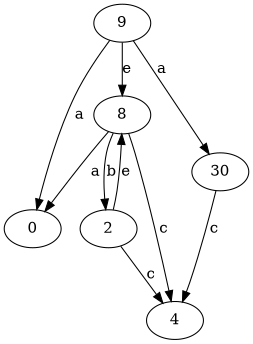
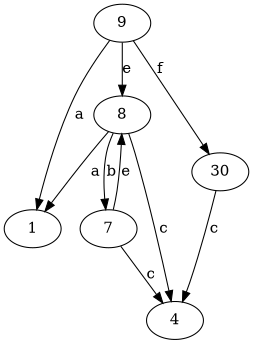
(162, 69) -> (160, 69)
(33, 229) -> (33, 229)
(109, 229) -> (109, 229)
